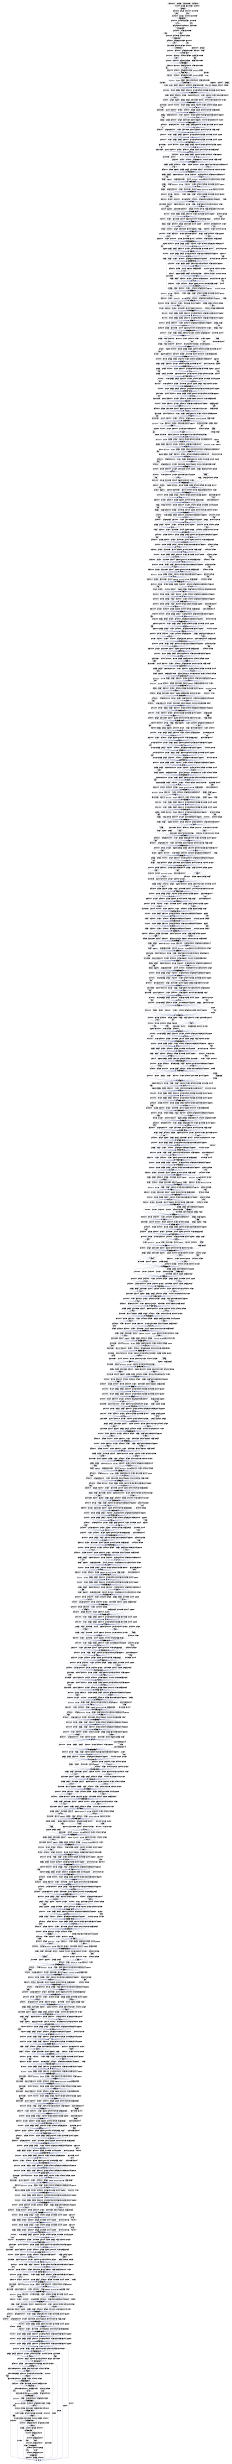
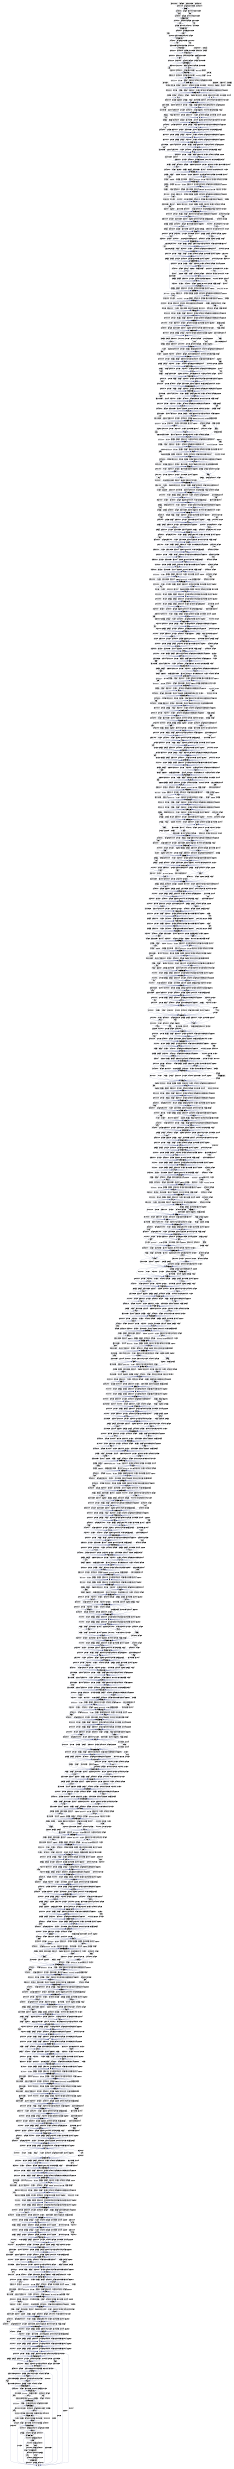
none -> (215, 656)
(66, 2144) -> (63, 2149)
